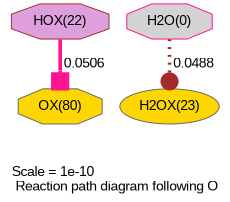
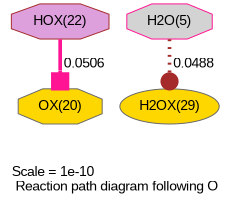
(170, 21) -> (170, 21)
(60, 106) -> (60, 106)
(170, 106) -> (170, 106)
